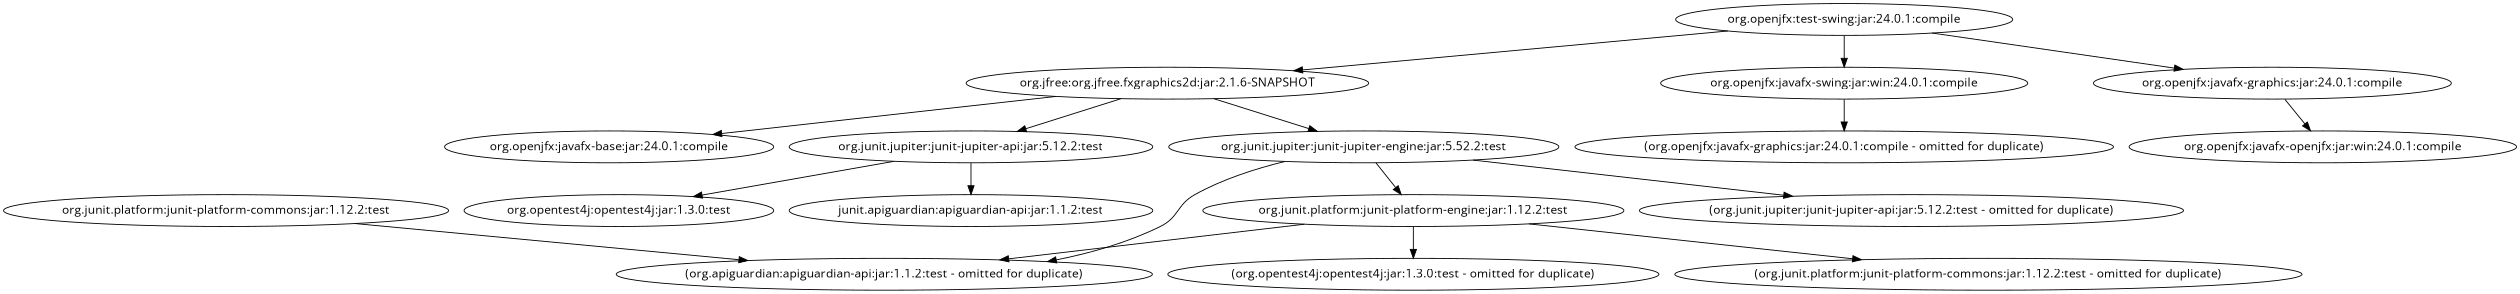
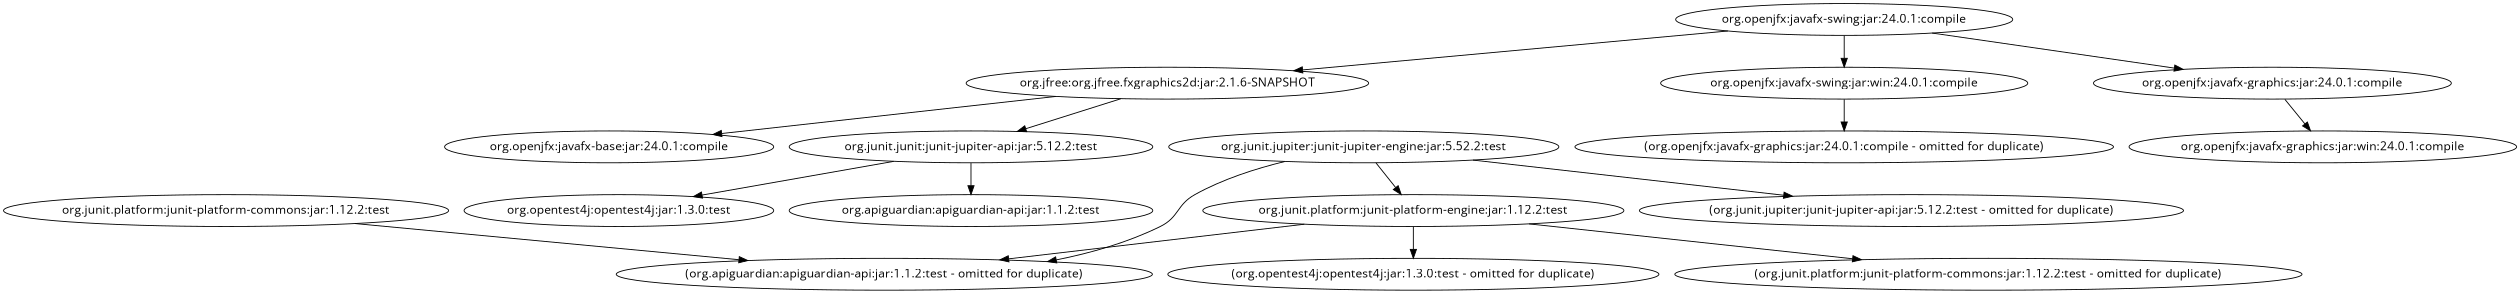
(1844, 19) -> (1844, 19)
(1261, 114) -> none
(971, 147) -> (971, 147)
(2323, 147) -> (2323, 147)
(971, 211) -> (971, 211)
